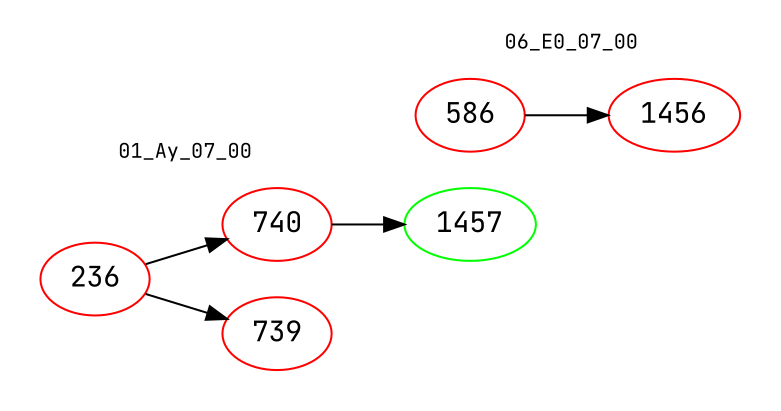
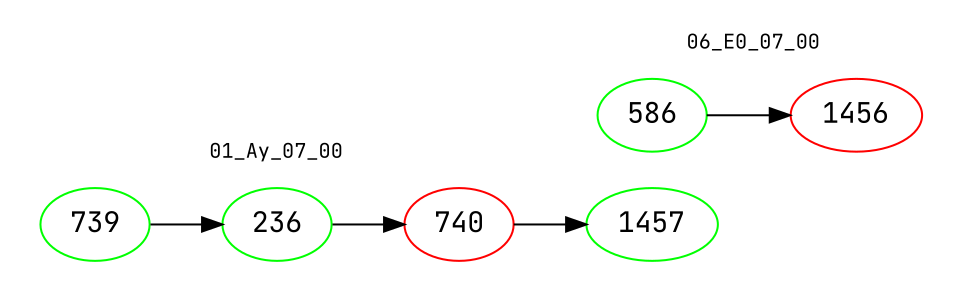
(470, 115) -> (652, 115)
(95, 279) -> (277, 224)
(176, 303) -> (176, 224)
(277, 334) -> (95, 224)
